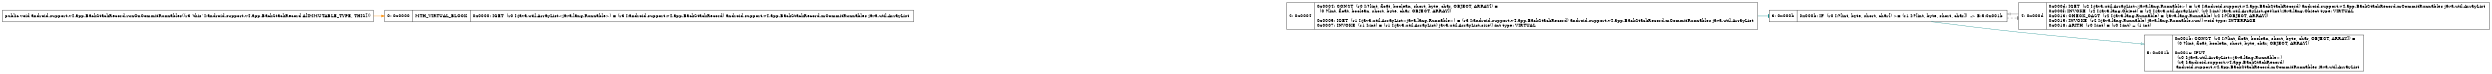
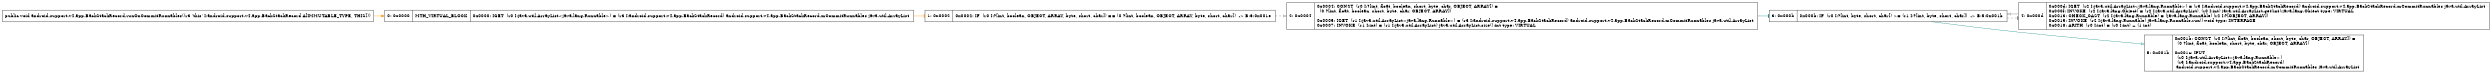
none -> (1100, 16)
